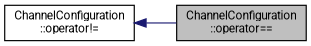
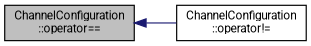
(161, 23) -> (161, 23)
